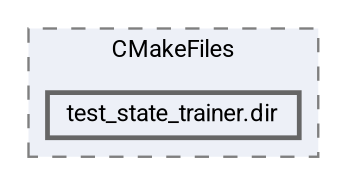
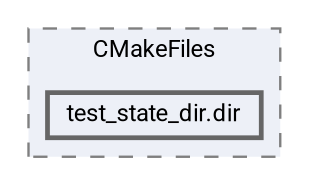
(173, 115) -> (154, 115)
